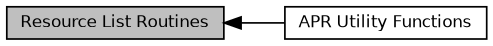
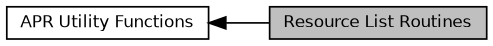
(263, 23) -> (248, 23)
